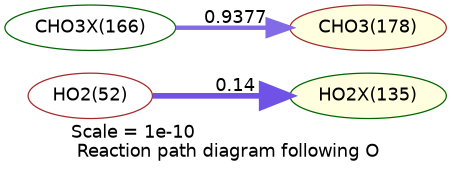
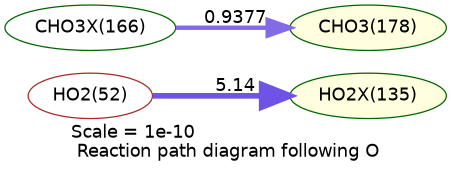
(368, 28) -> (368, 28)
(233, 86) -> (233, 86)
